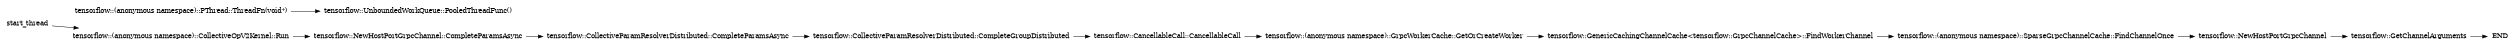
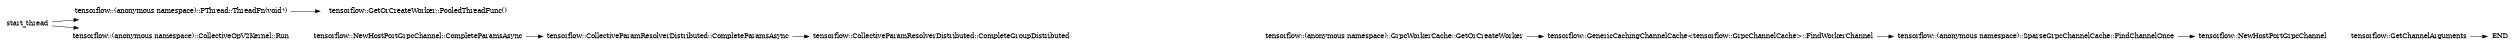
(418, 11) -> (418, 11)
none -> (63, 21)
(299, 37) -> none
(1167, 37) -> none
(2337, 37) -> none
